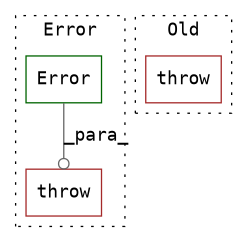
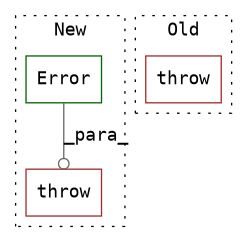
(70, 31) -> (70, 31)
